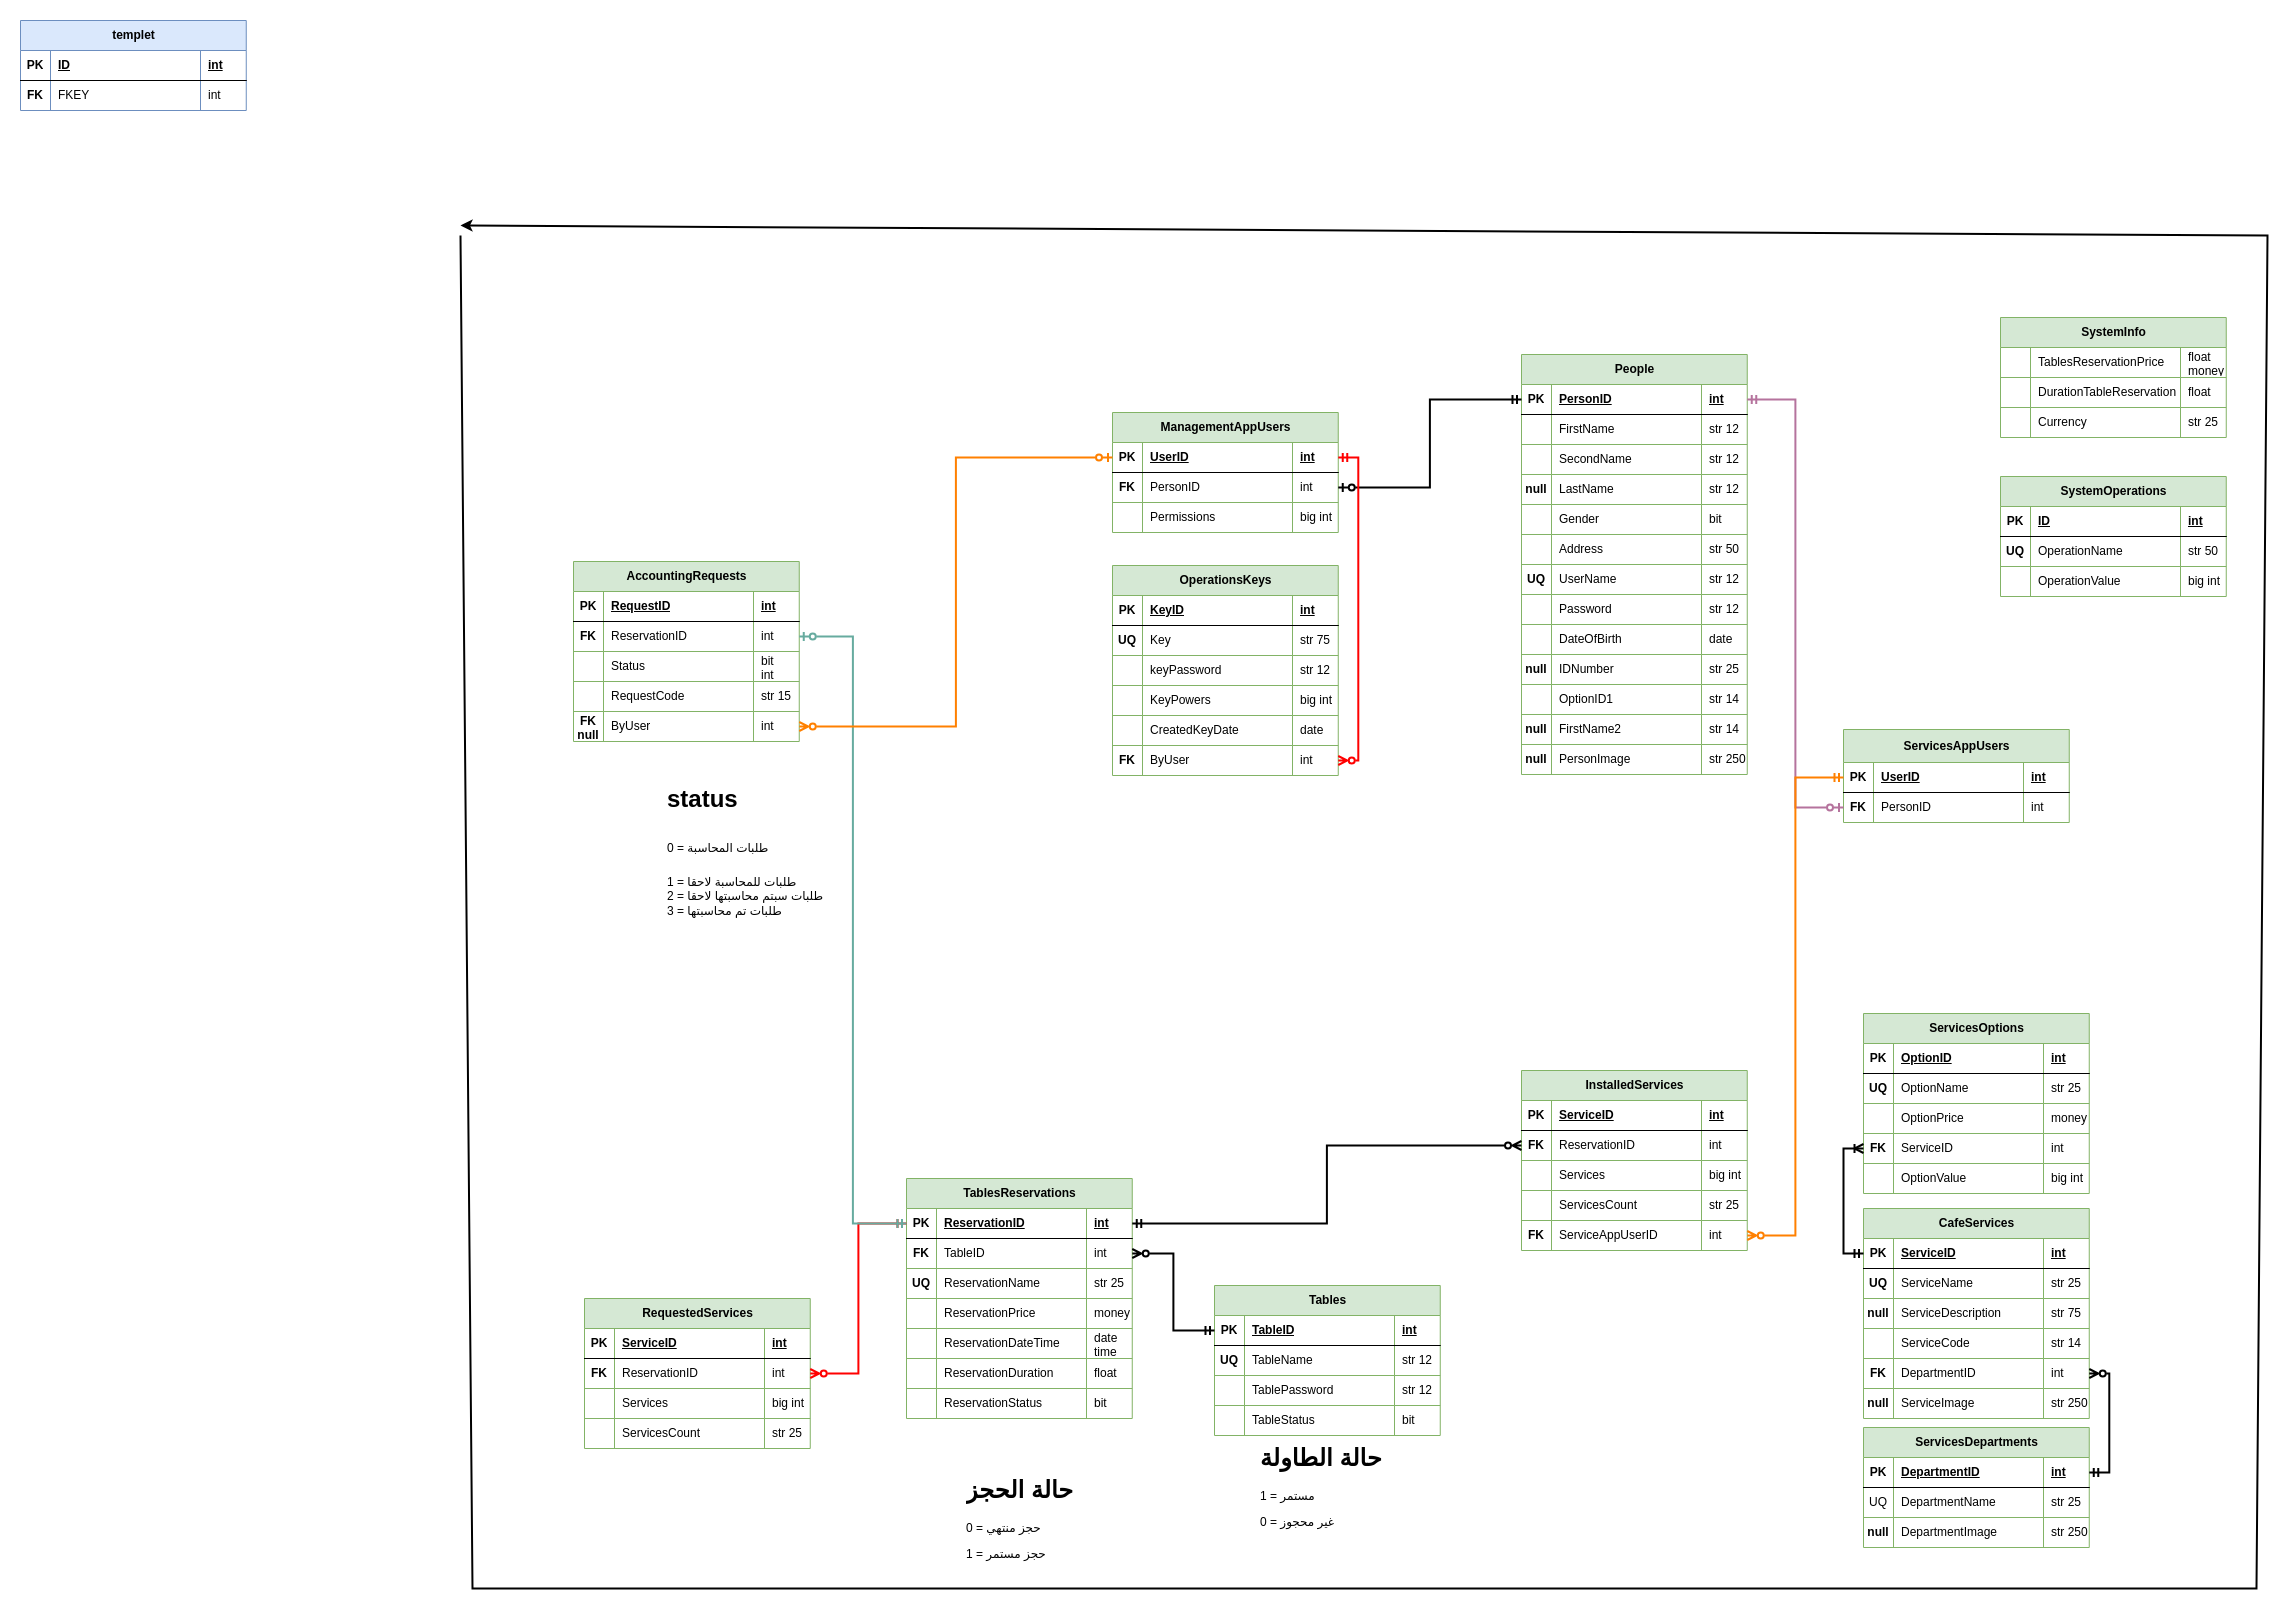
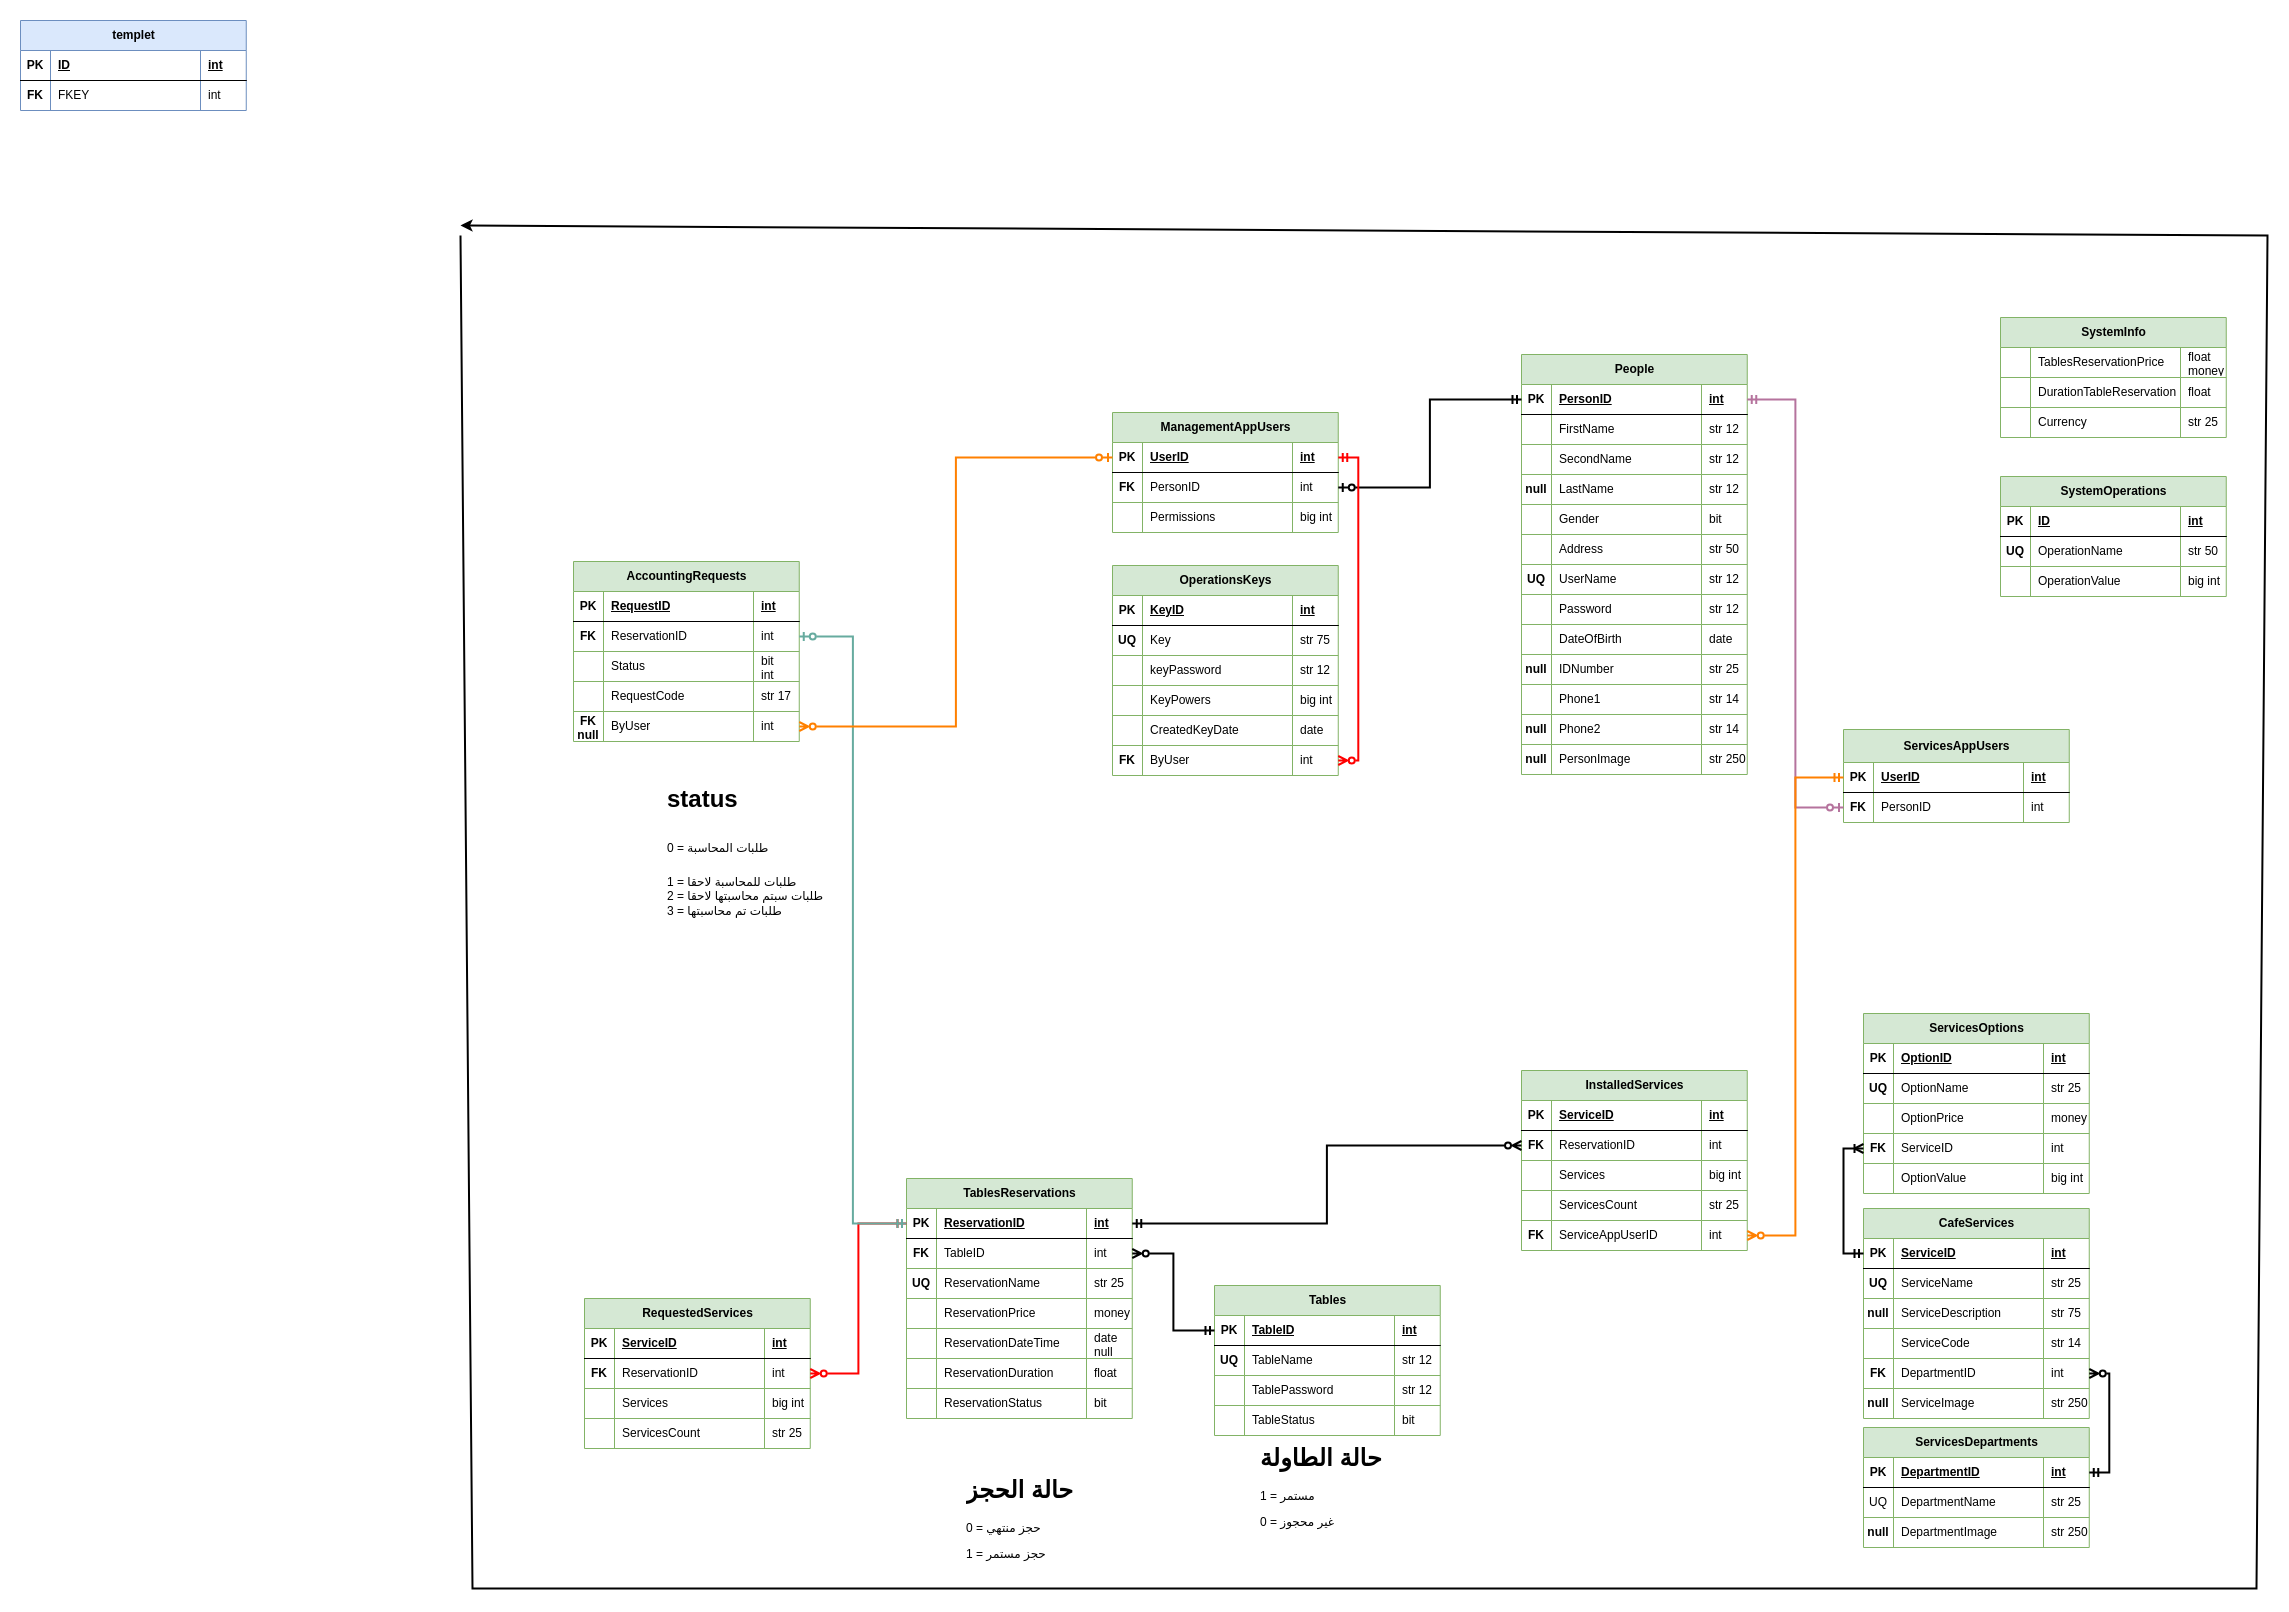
(780, 697) -> (780, 697)
(1588, 700) -> (1580, 700)
(1592, 730) -> (1580, 730)
(1108, 1344) -> (1108, 1344)
